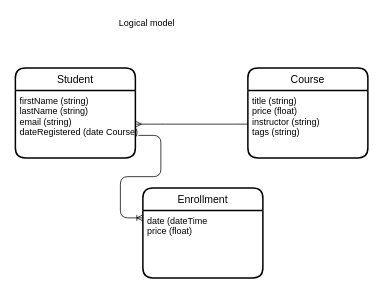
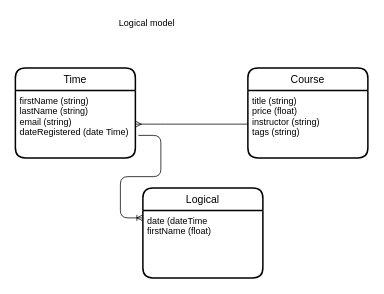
(75, 80) -> (75, 80)
(61, 101) -> (61, 101)
(203, 200) -> (203, 200)
(180, 221) -> (180, 221)
